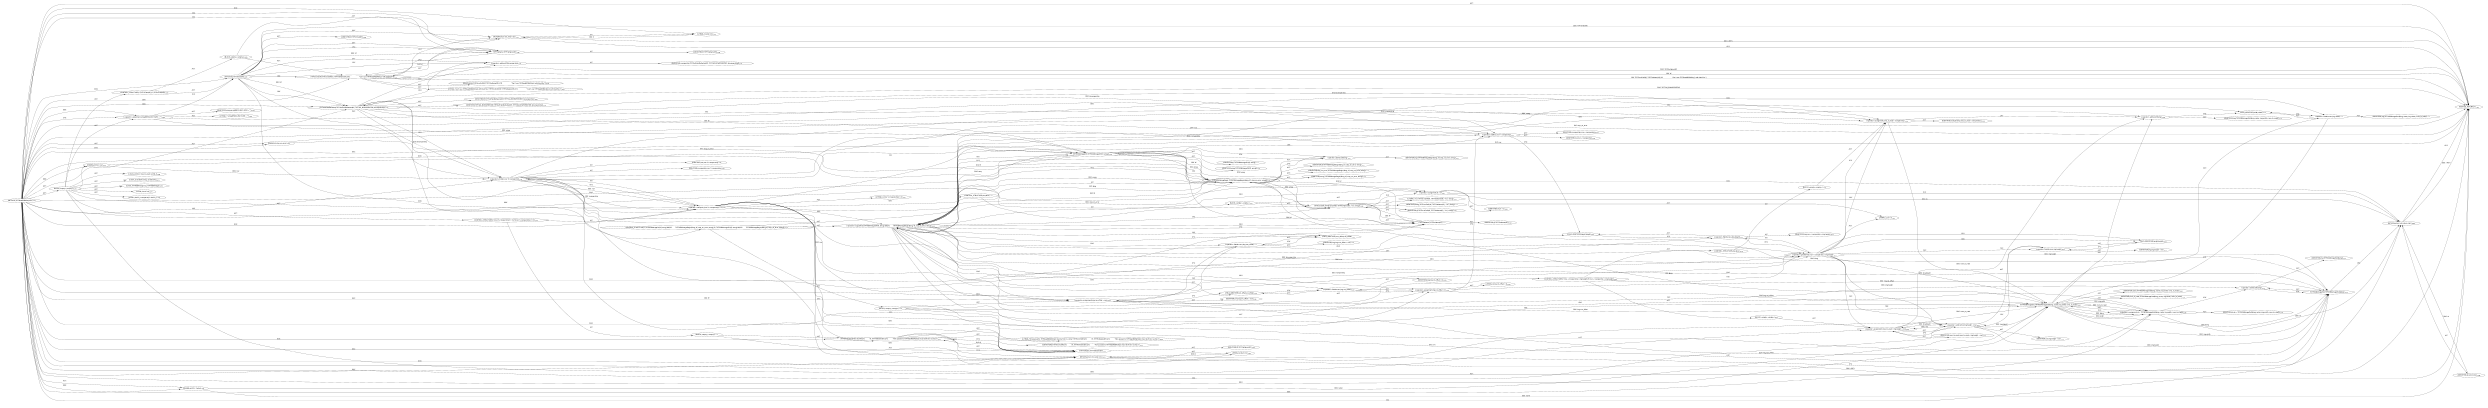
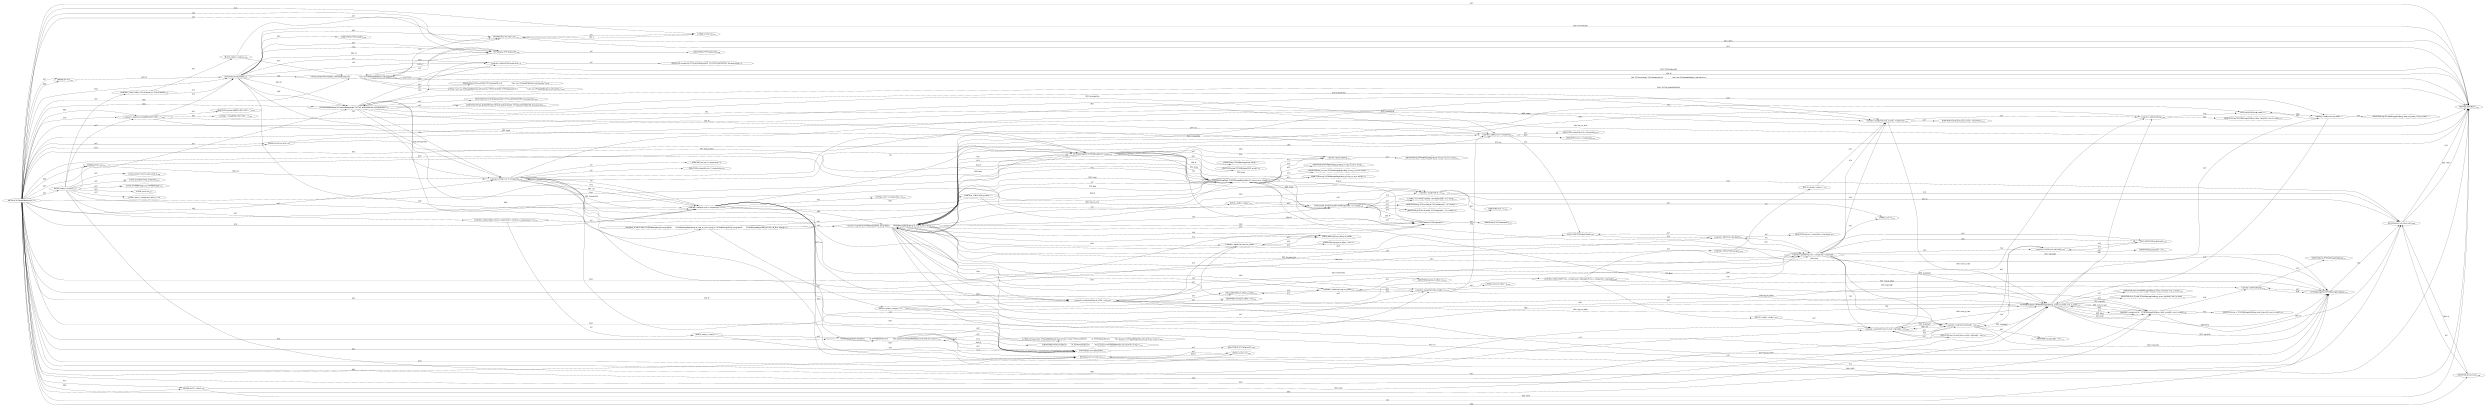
none -> (65, 80)
none -> (1159, 405)
